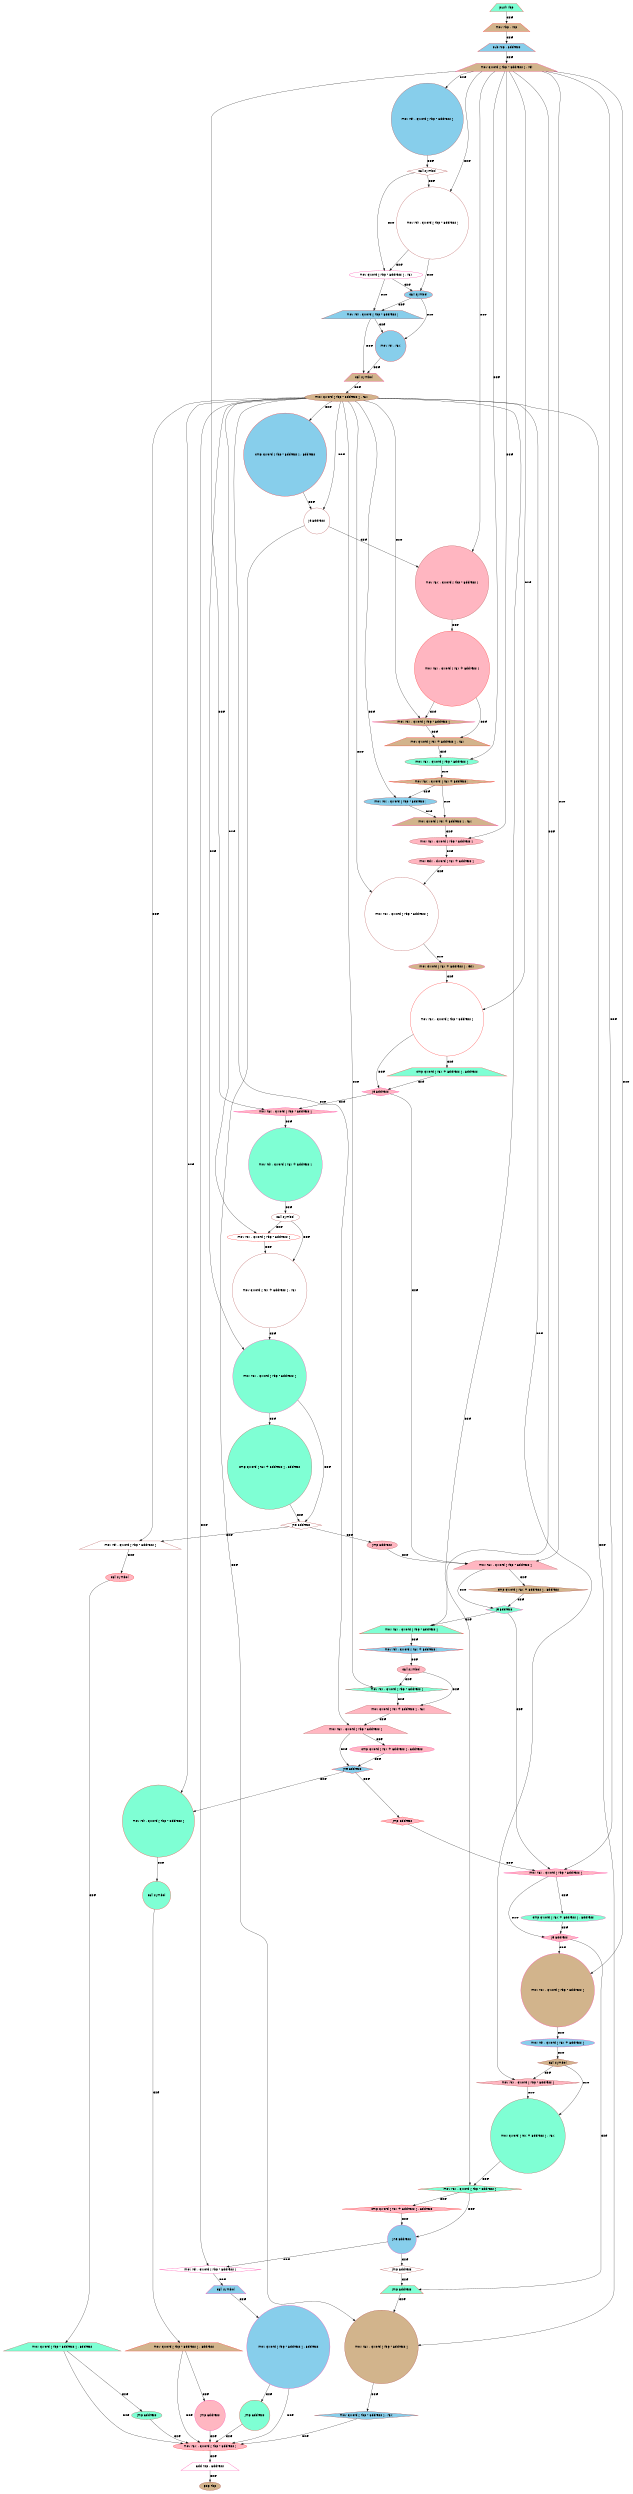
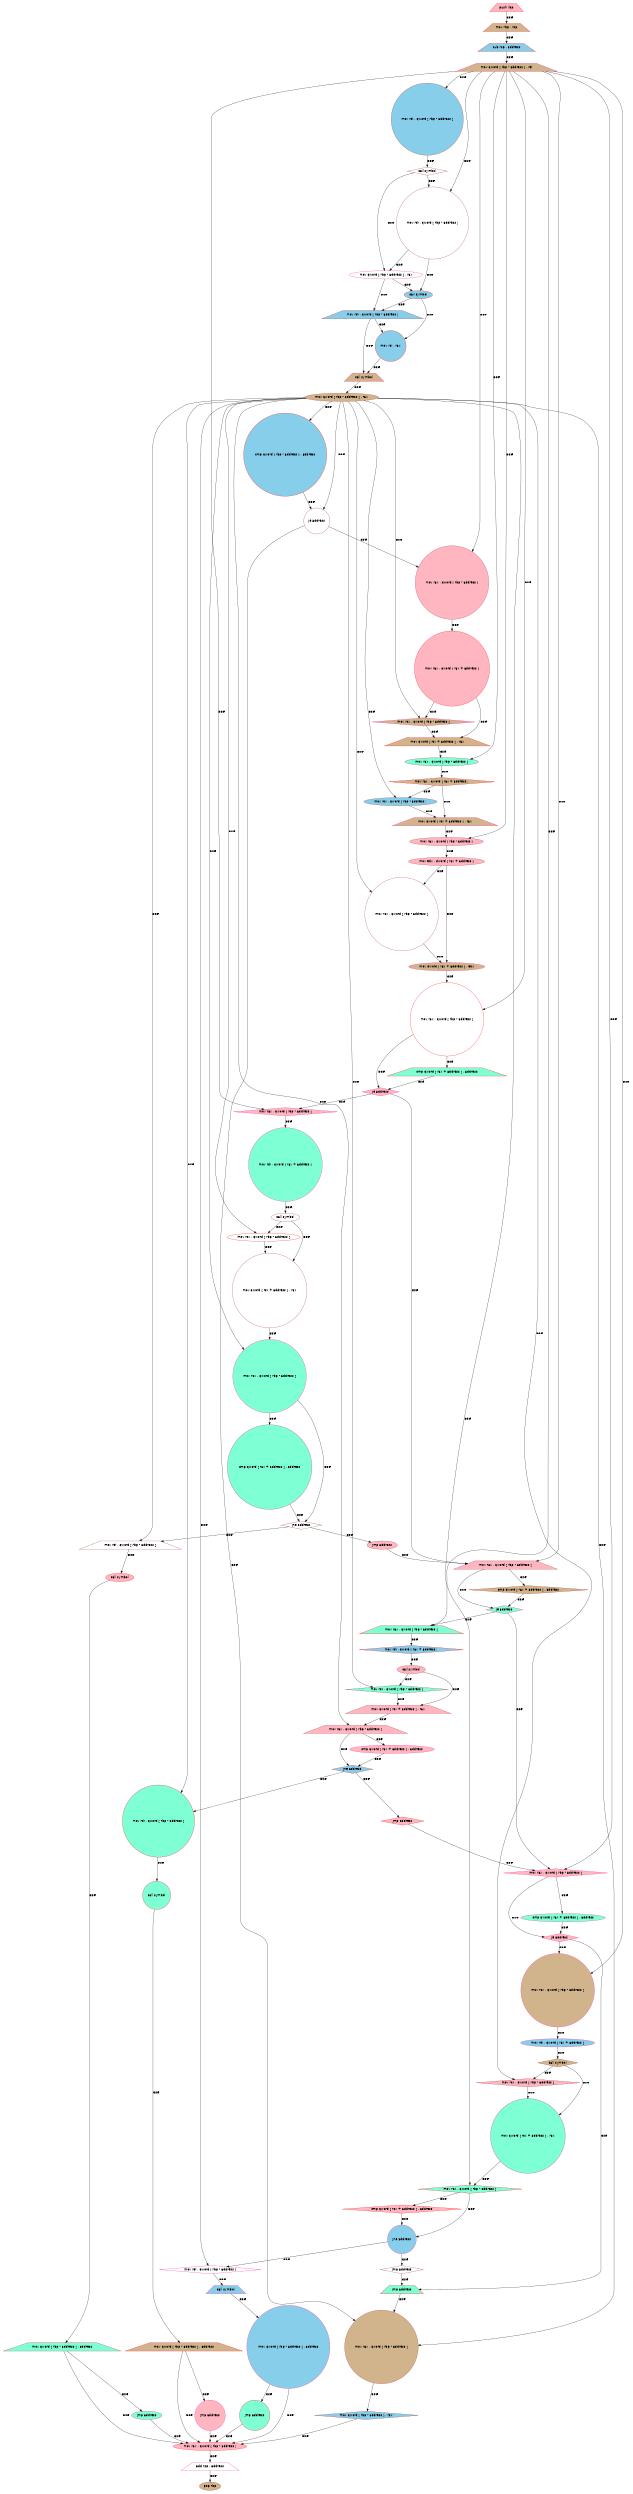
(507, 8) -> (507, 8)
none -> (447, 913)
